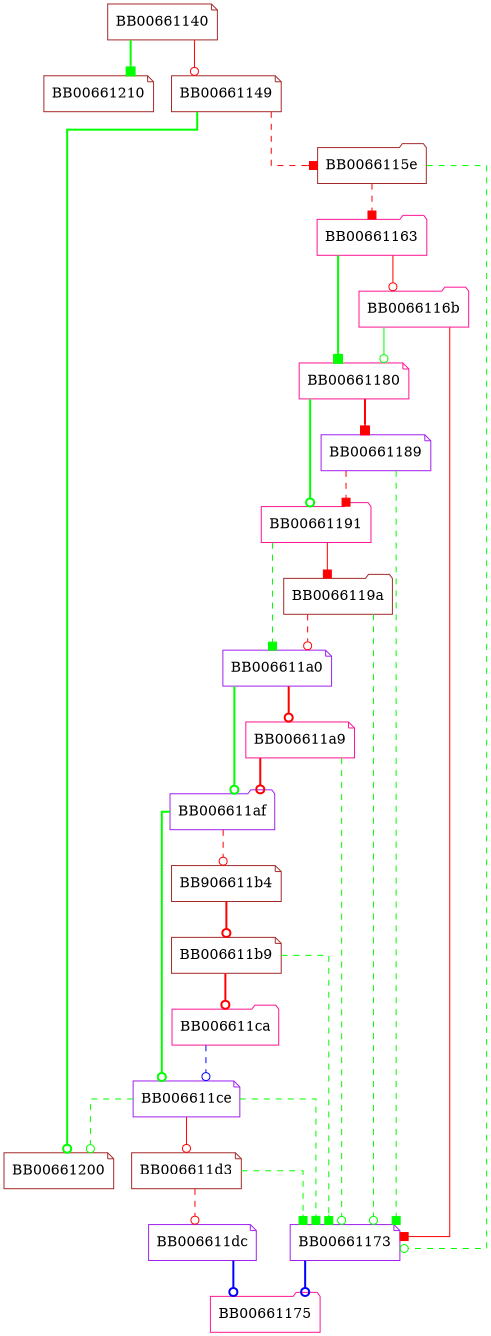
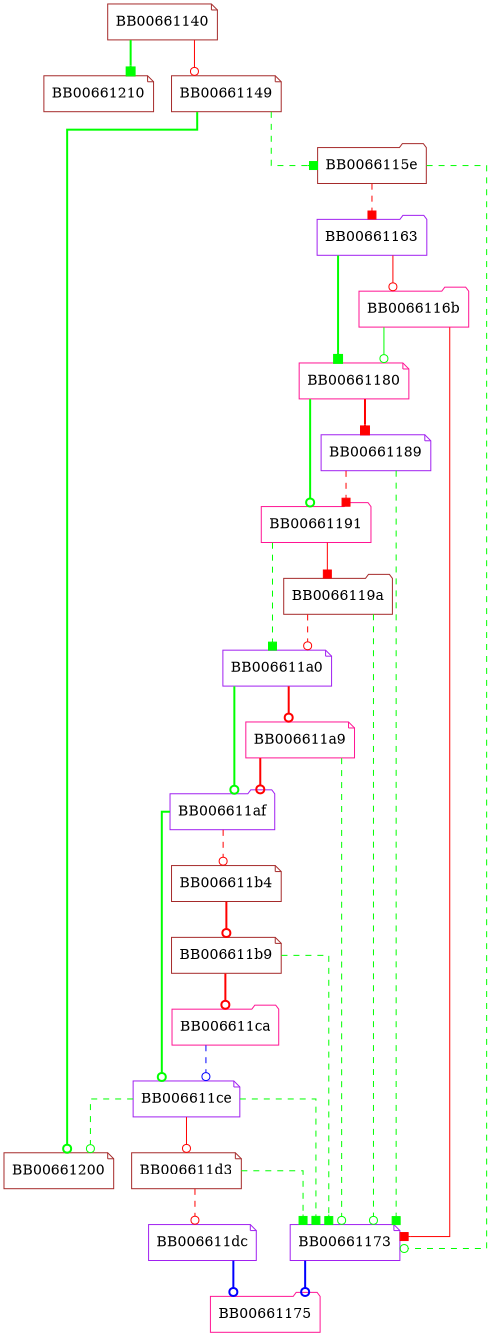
(271, 157) -> (271, 157)
(372, 237) -> (372, 237)
(226, 884) -> (226, 884)
